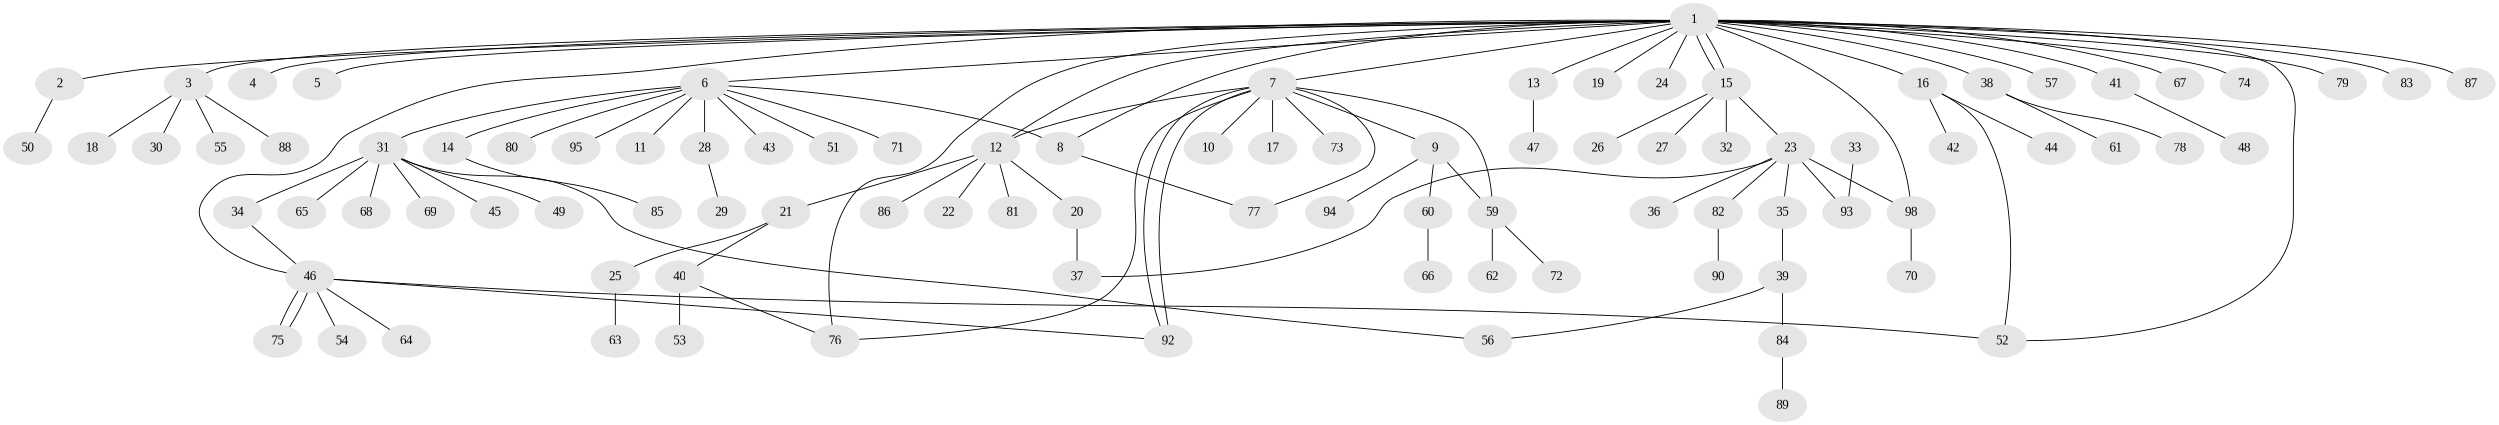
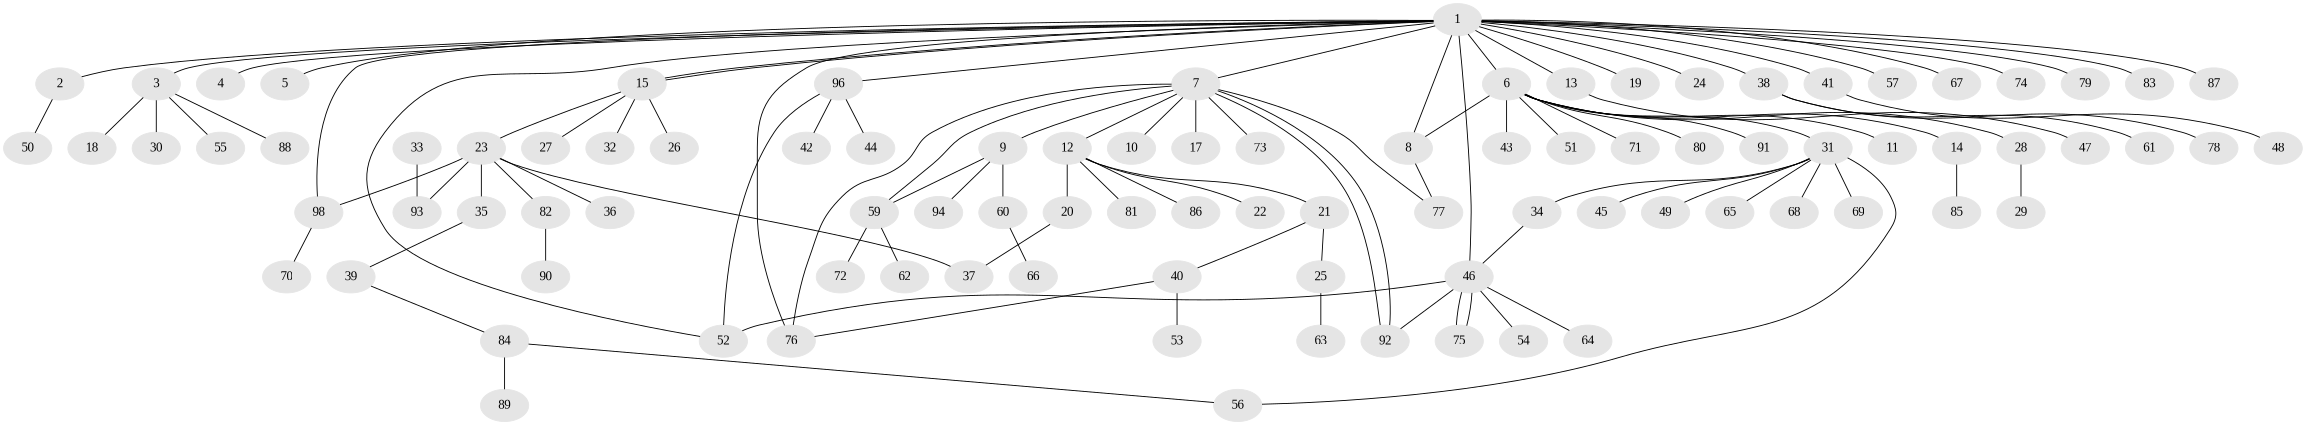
(1198, 58) -> none
(1923, 84) -> (839, 84)
(576, 148) -> (1764, 148)
(1627, 322) -> (871, 373)
